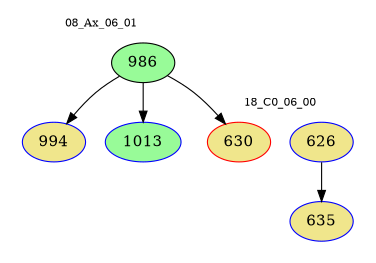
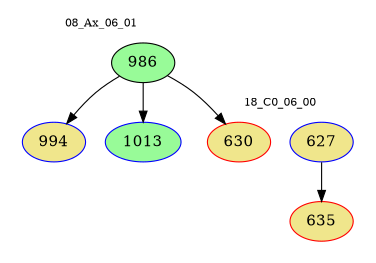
(322, 142) -> (322, 142)
(322, 221) -> (322, 221)
